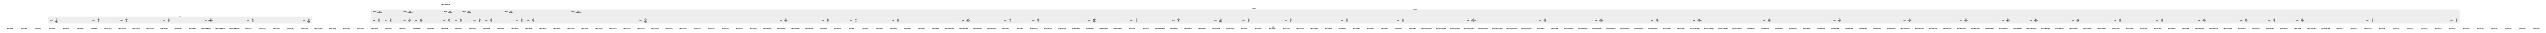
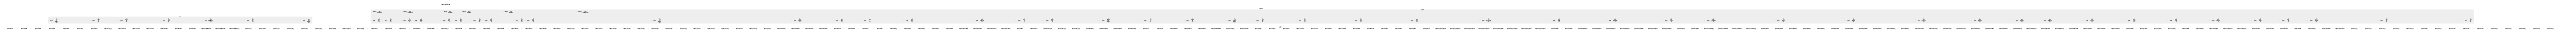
none -> (739, 29)
